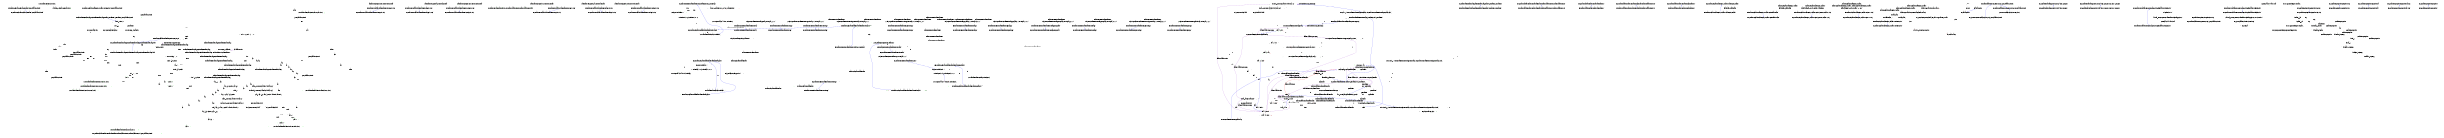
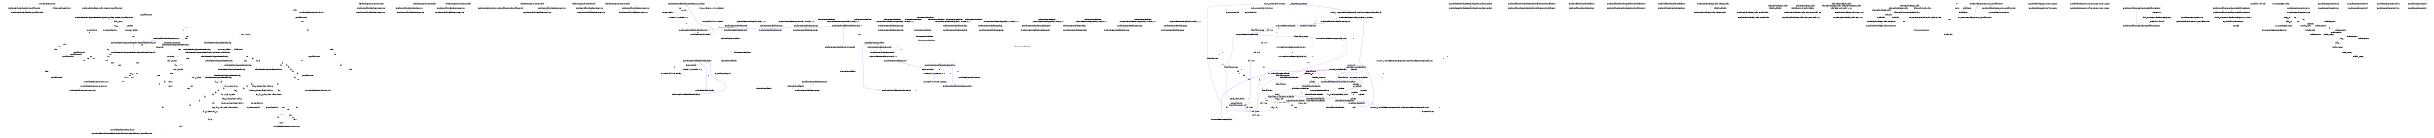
(1248, 99) -> (1237, 99)
